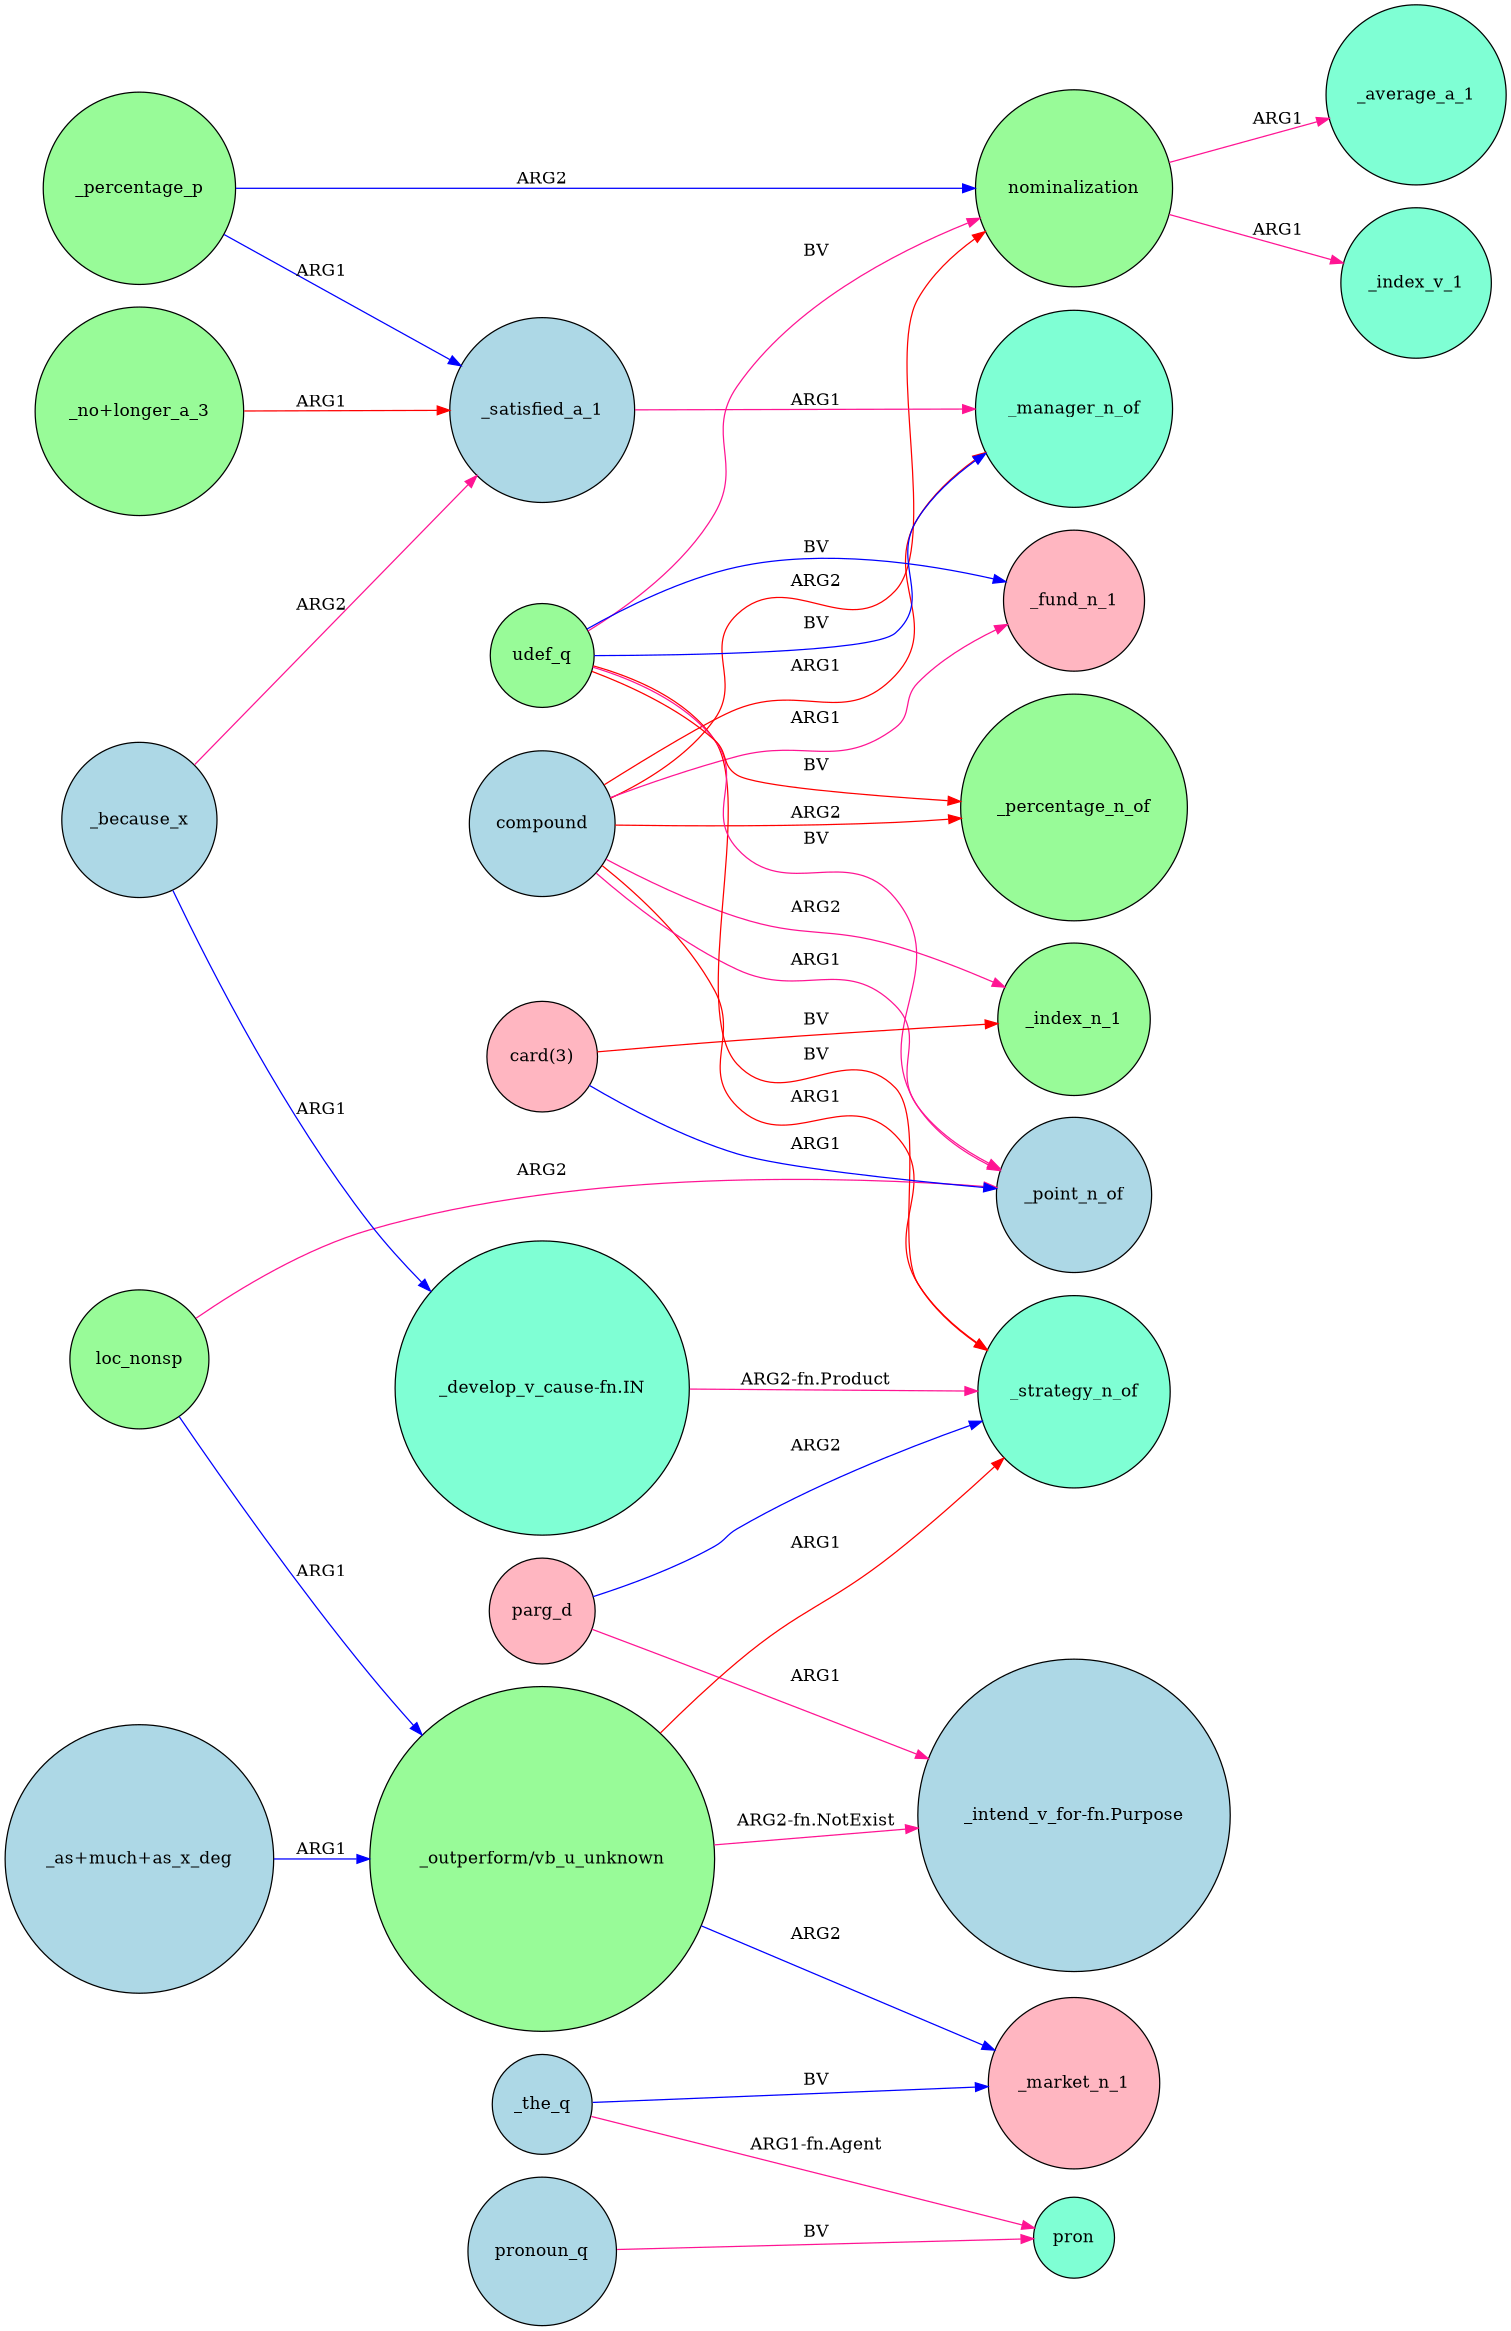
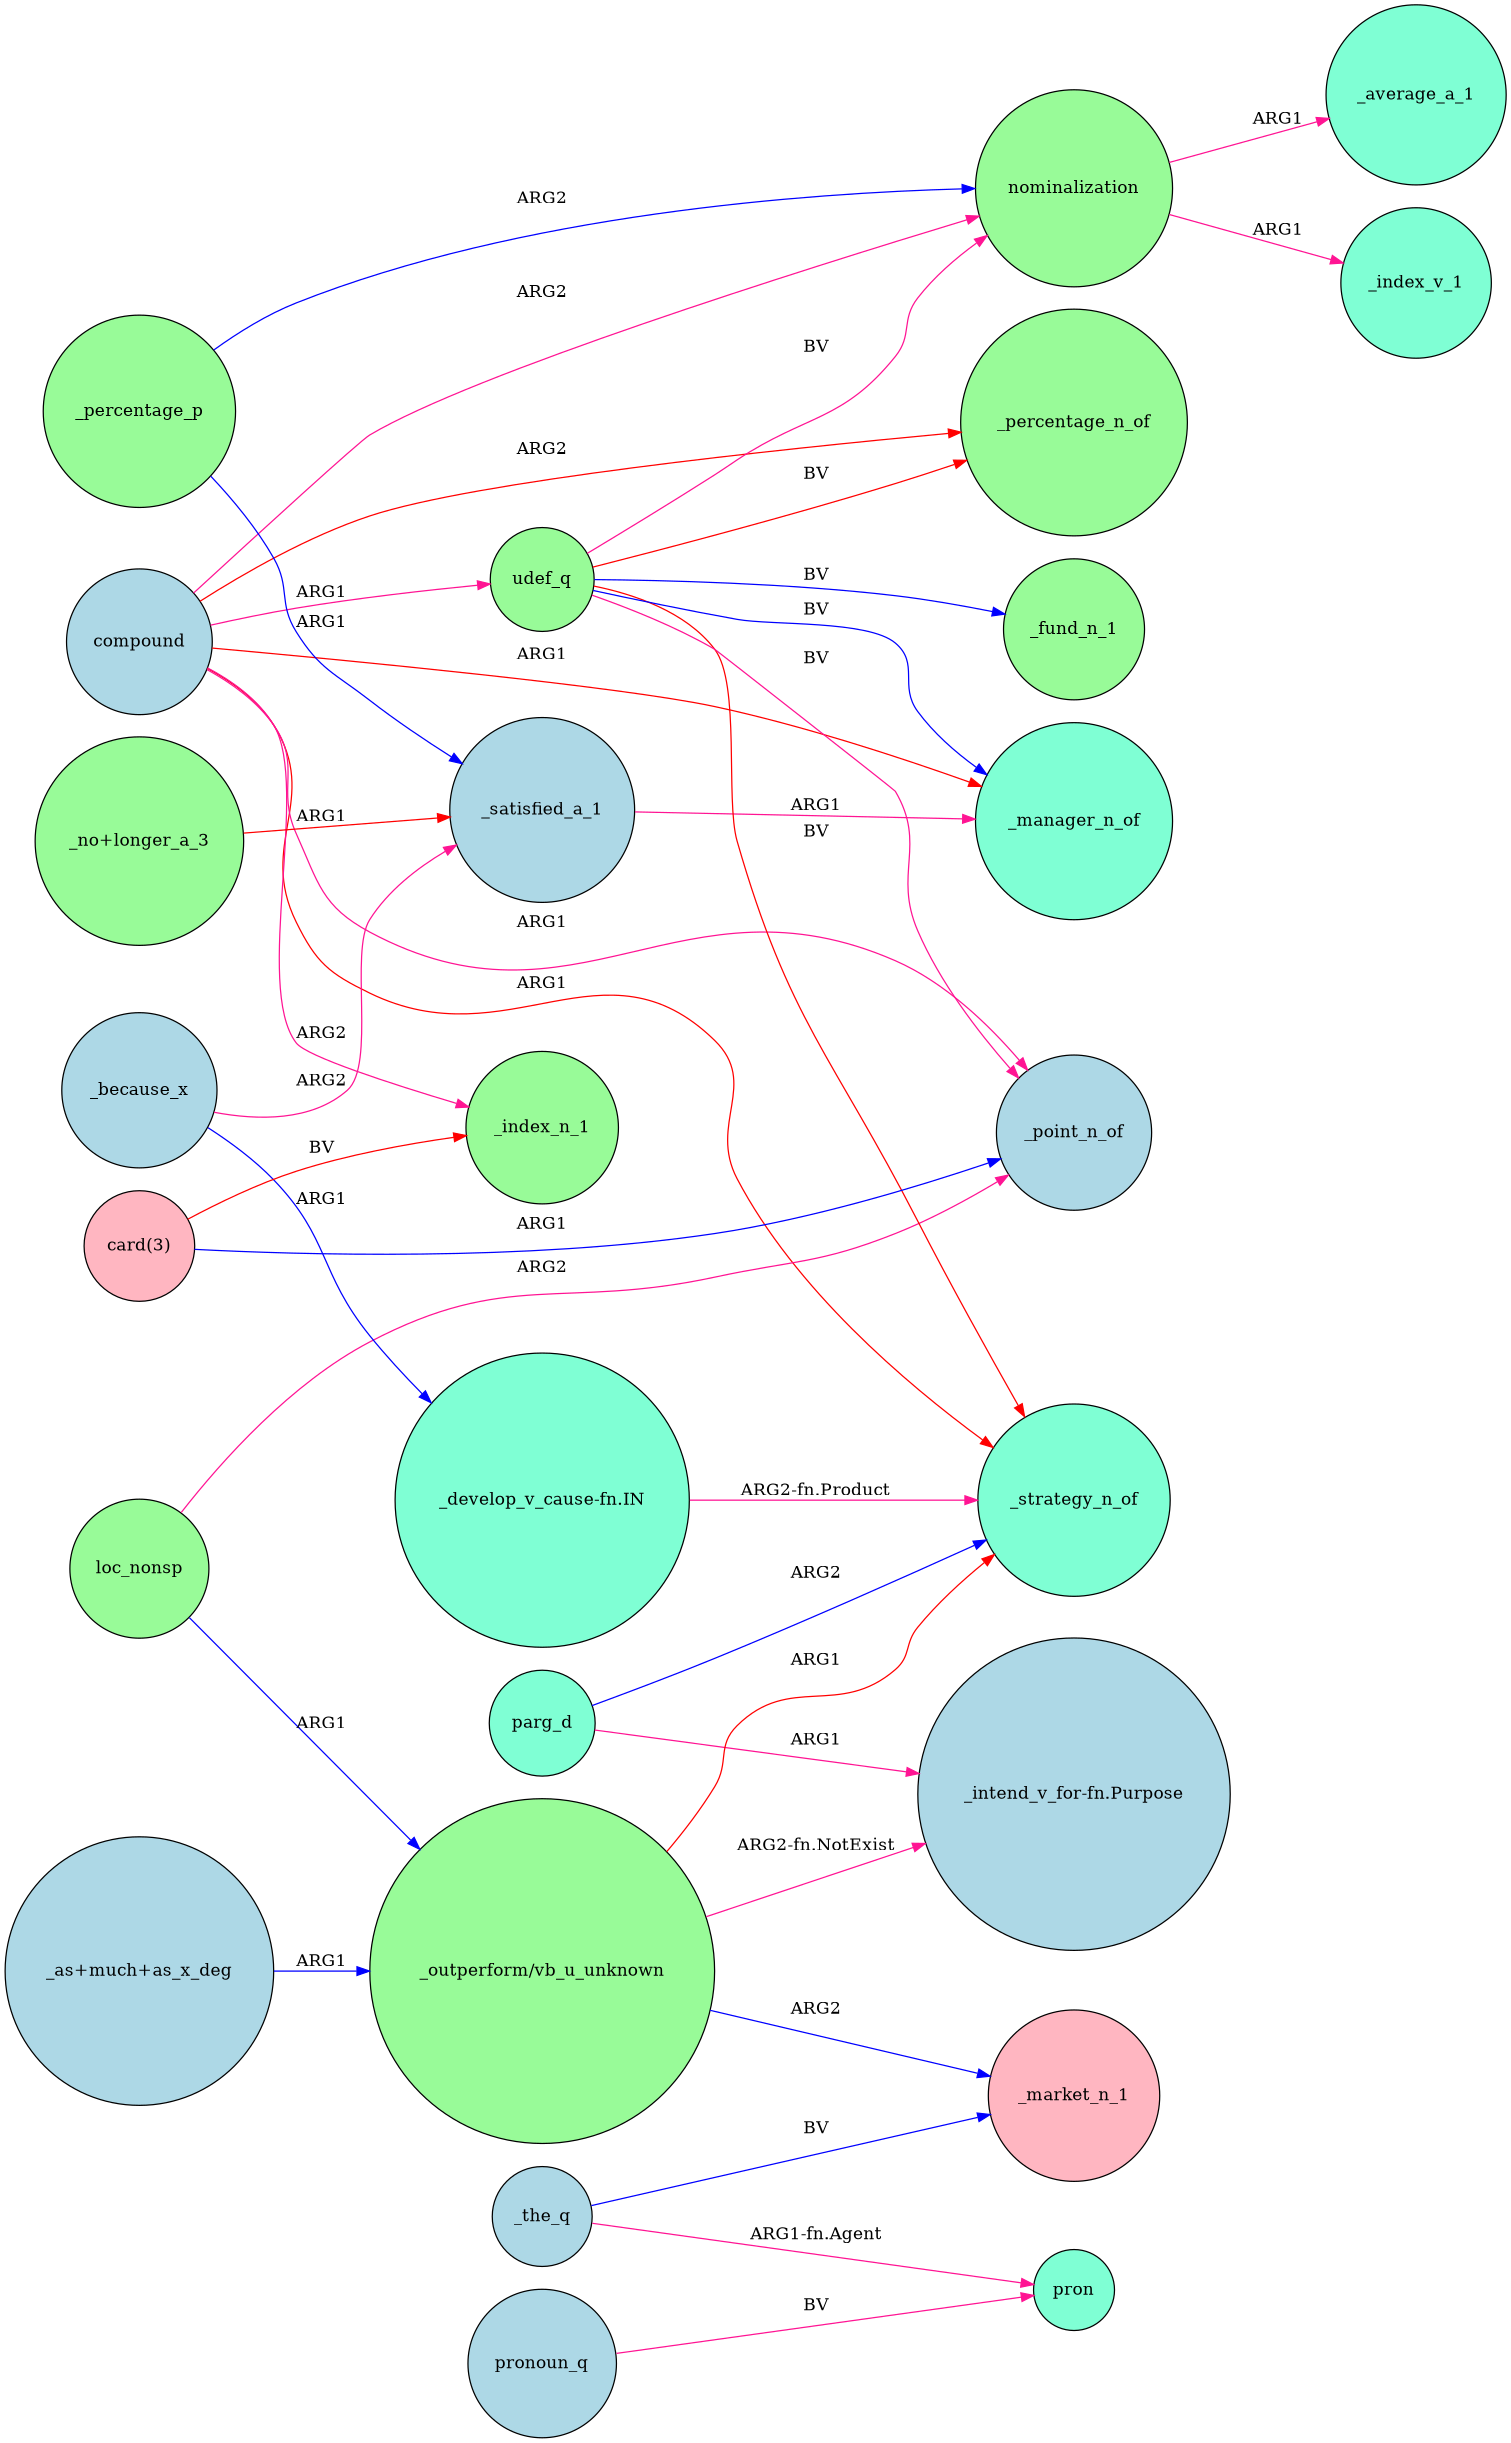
(883, 600) -> (553, 356)
(1074, 601) -> (1074, 629)
(825, 751) -> (343, 601)
(542, 1611) -> (542, 1723)
